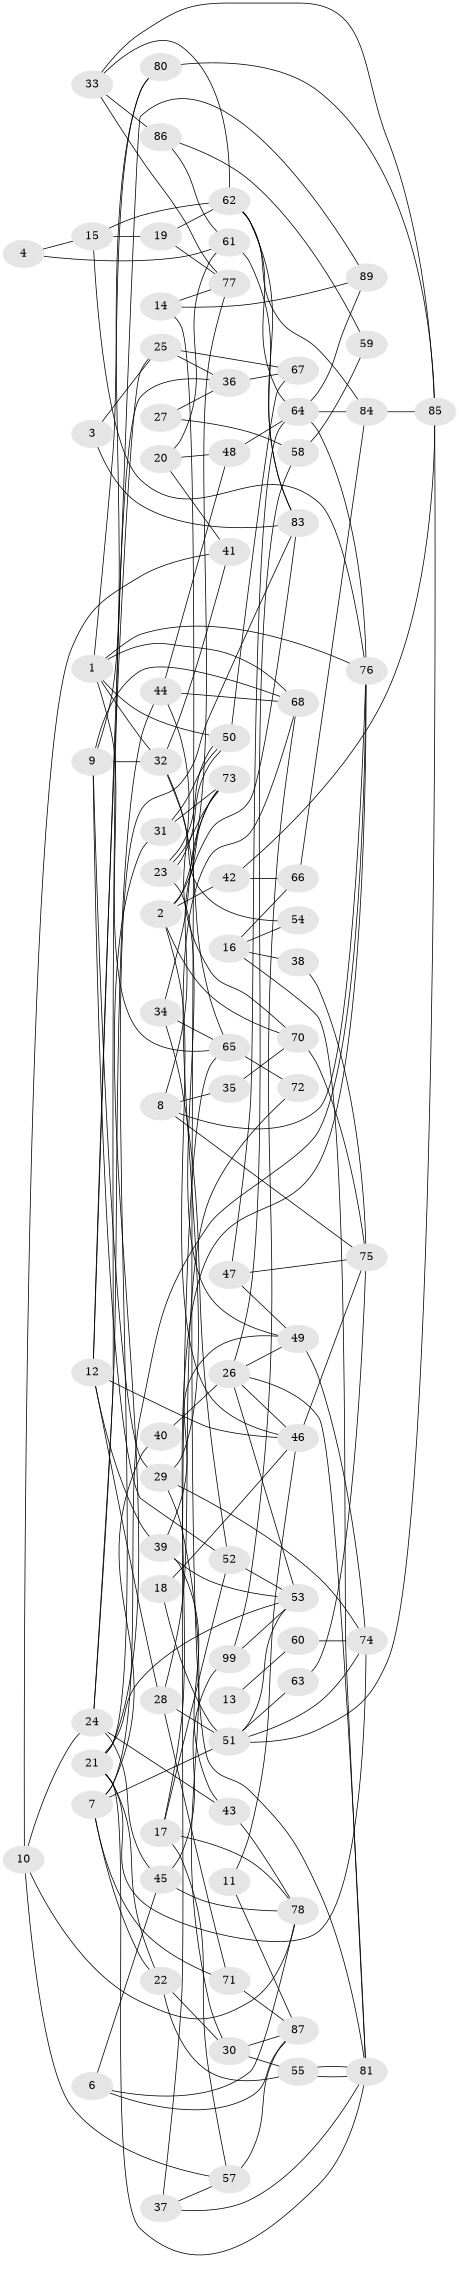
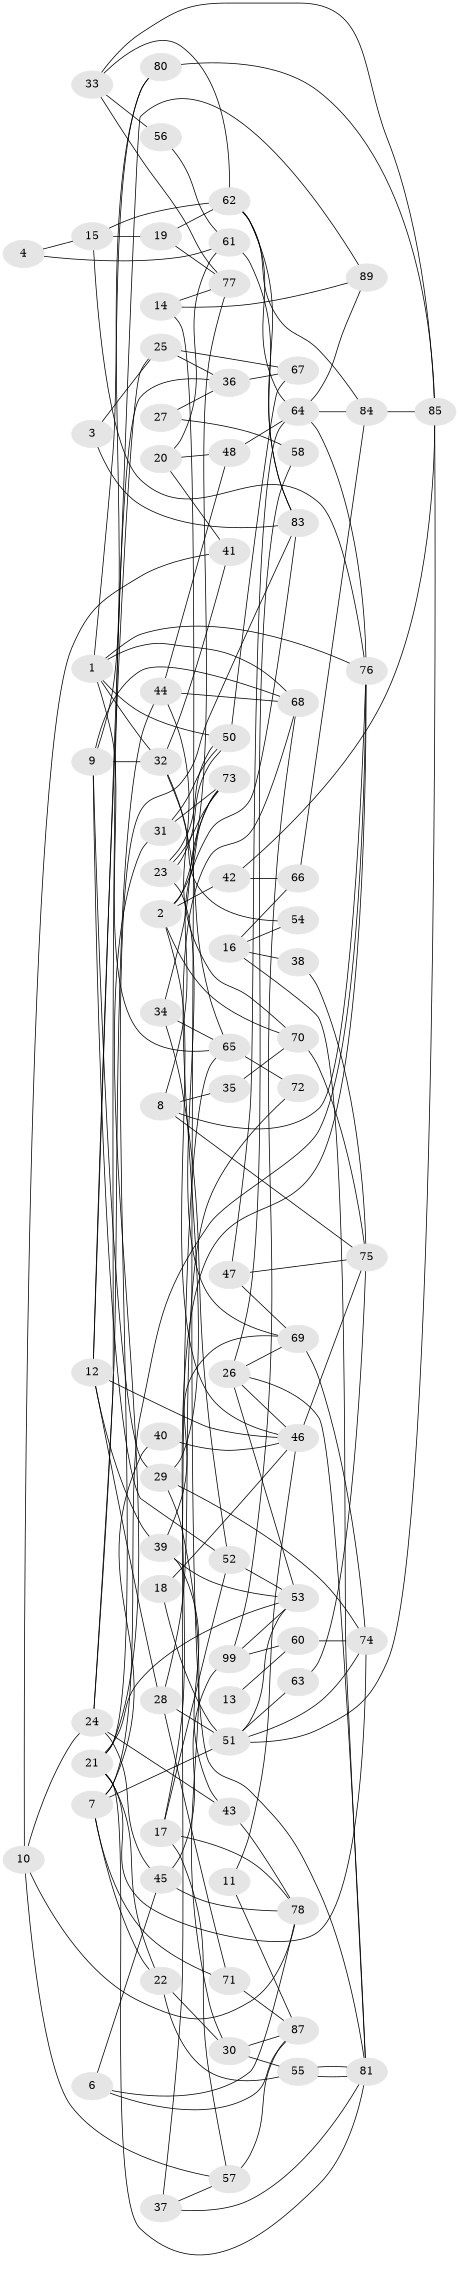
(161, 137) -> (161, 137)
(367, 345) -> none
(298, 1339) -> (298, 1339)
(200, 1401) -> (229, 1450)
none -> (262, 1651)
